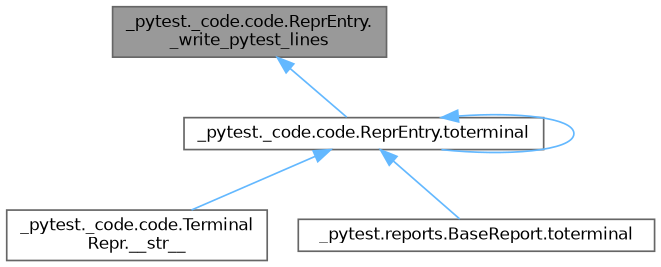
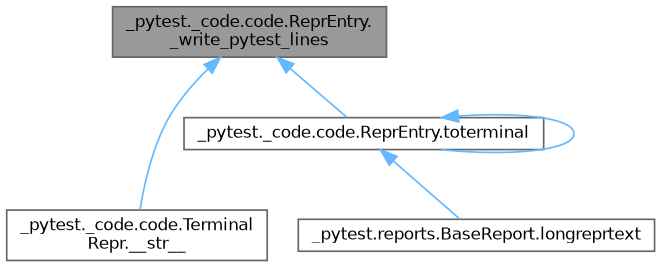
(253, 183) -> (161, 133)
(476, 235) -> (476, 235)
